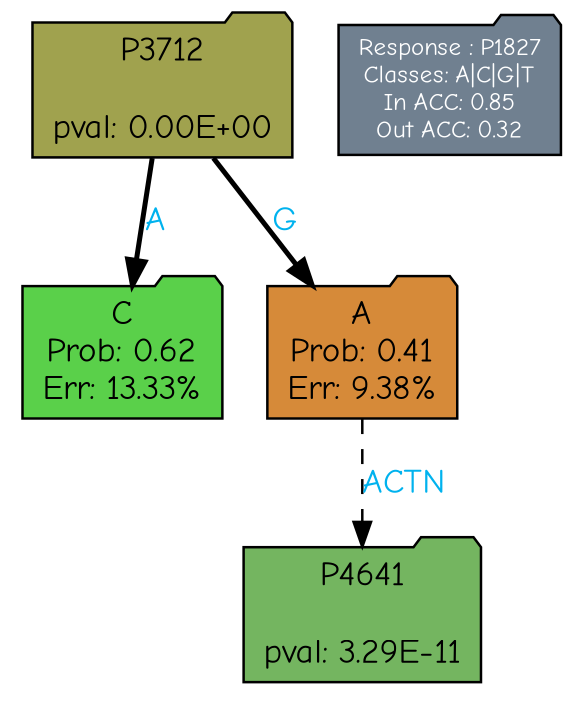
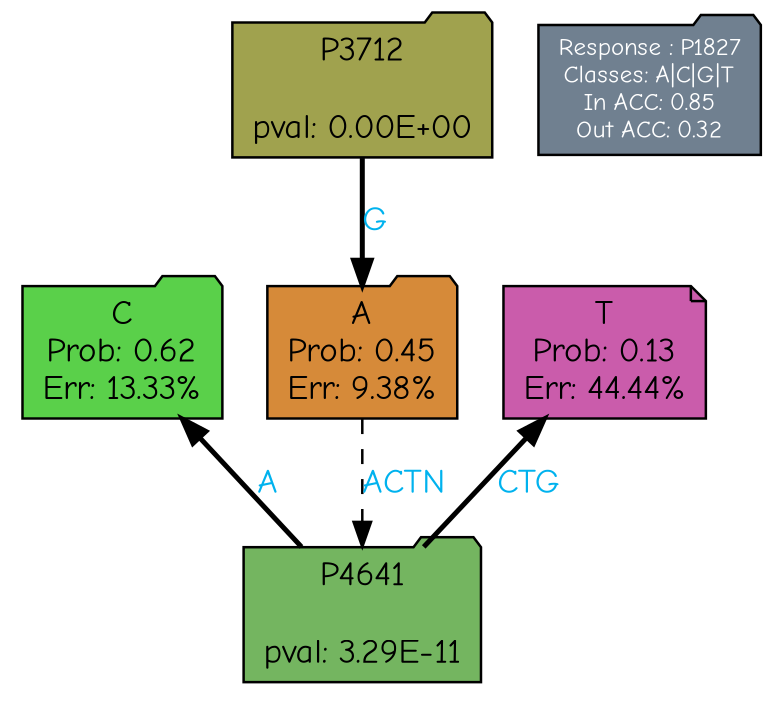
(144, 209) -> (251, 492)
(362, 352) -> (362, 352)
none -> (605, 352)
